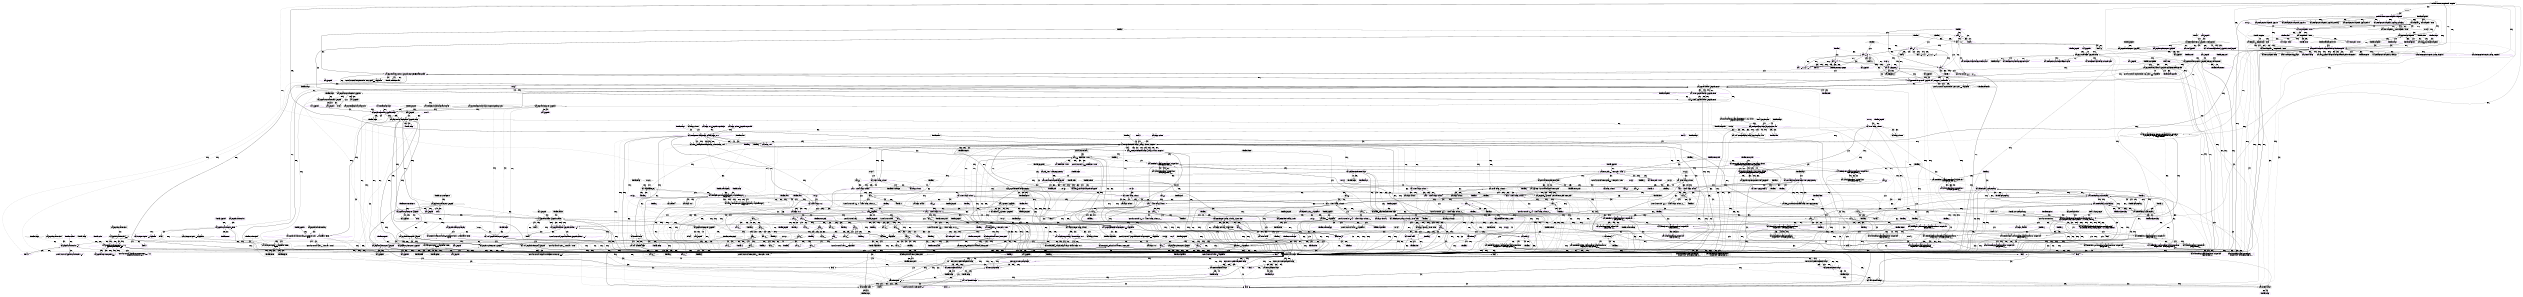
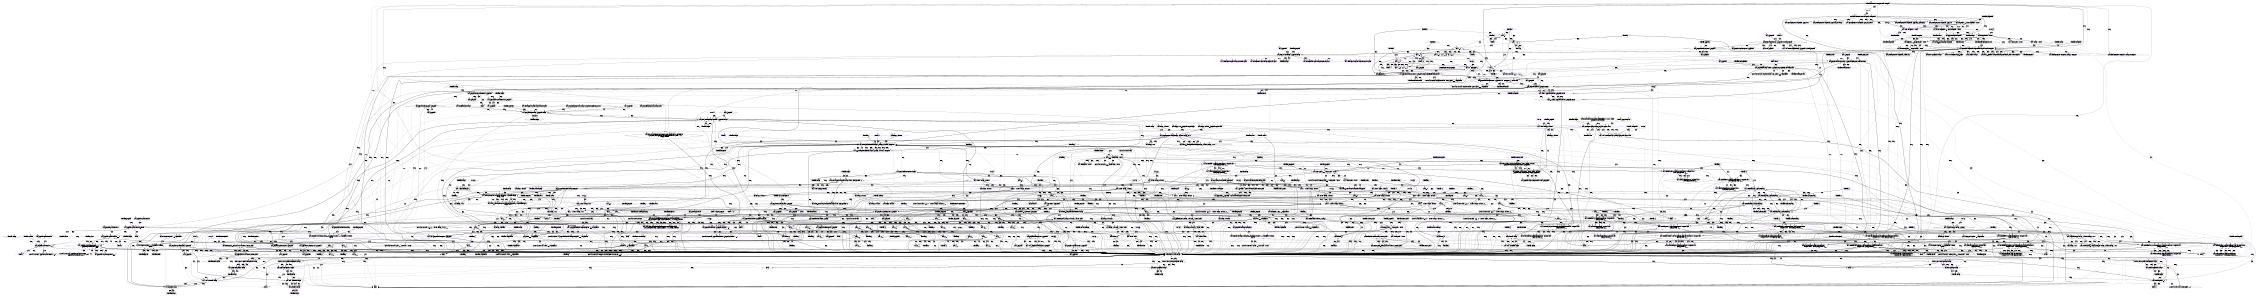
(1052, 172) -> none
